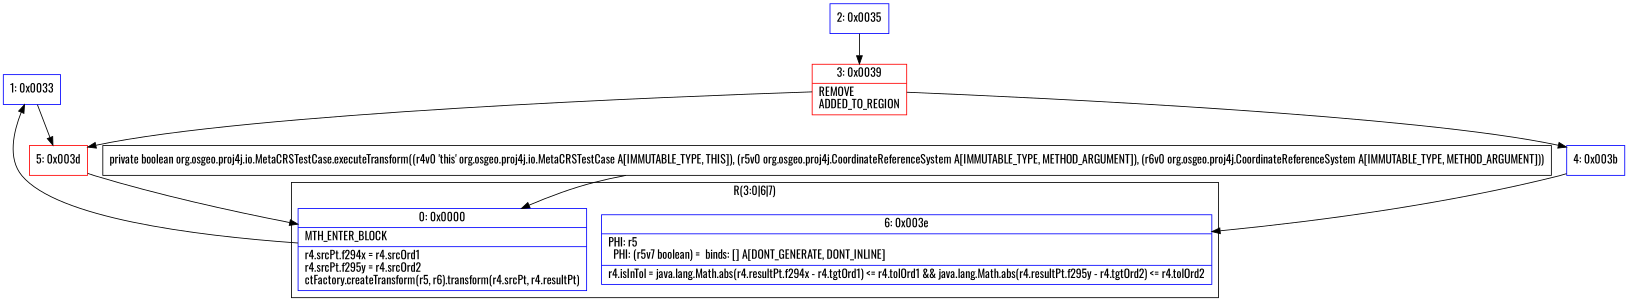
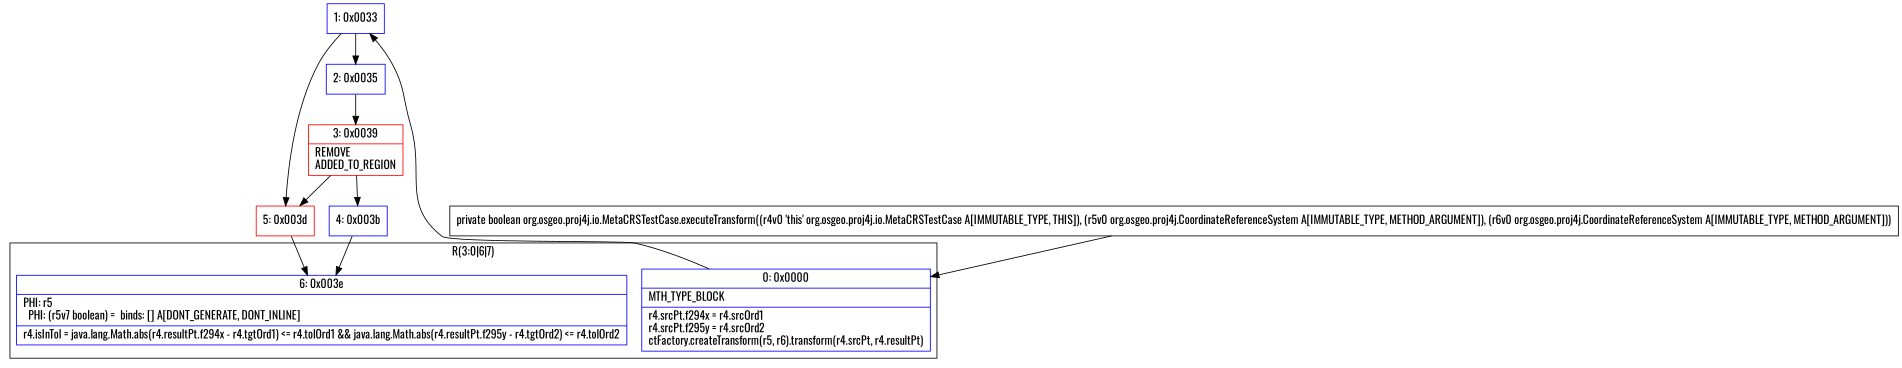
none -> (356, 45)
(188, 201) -> (298, 252)
(346, 237) -> (687, 297)
